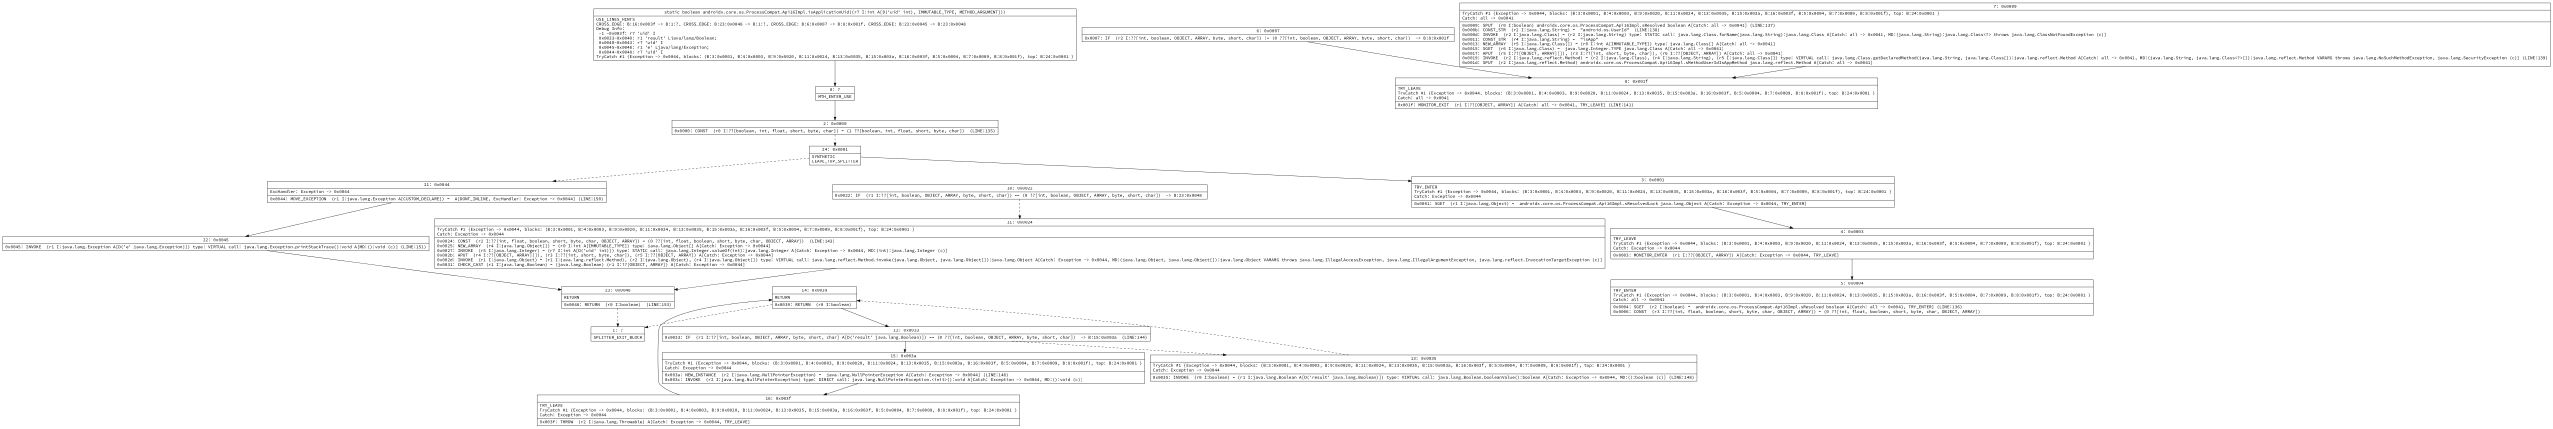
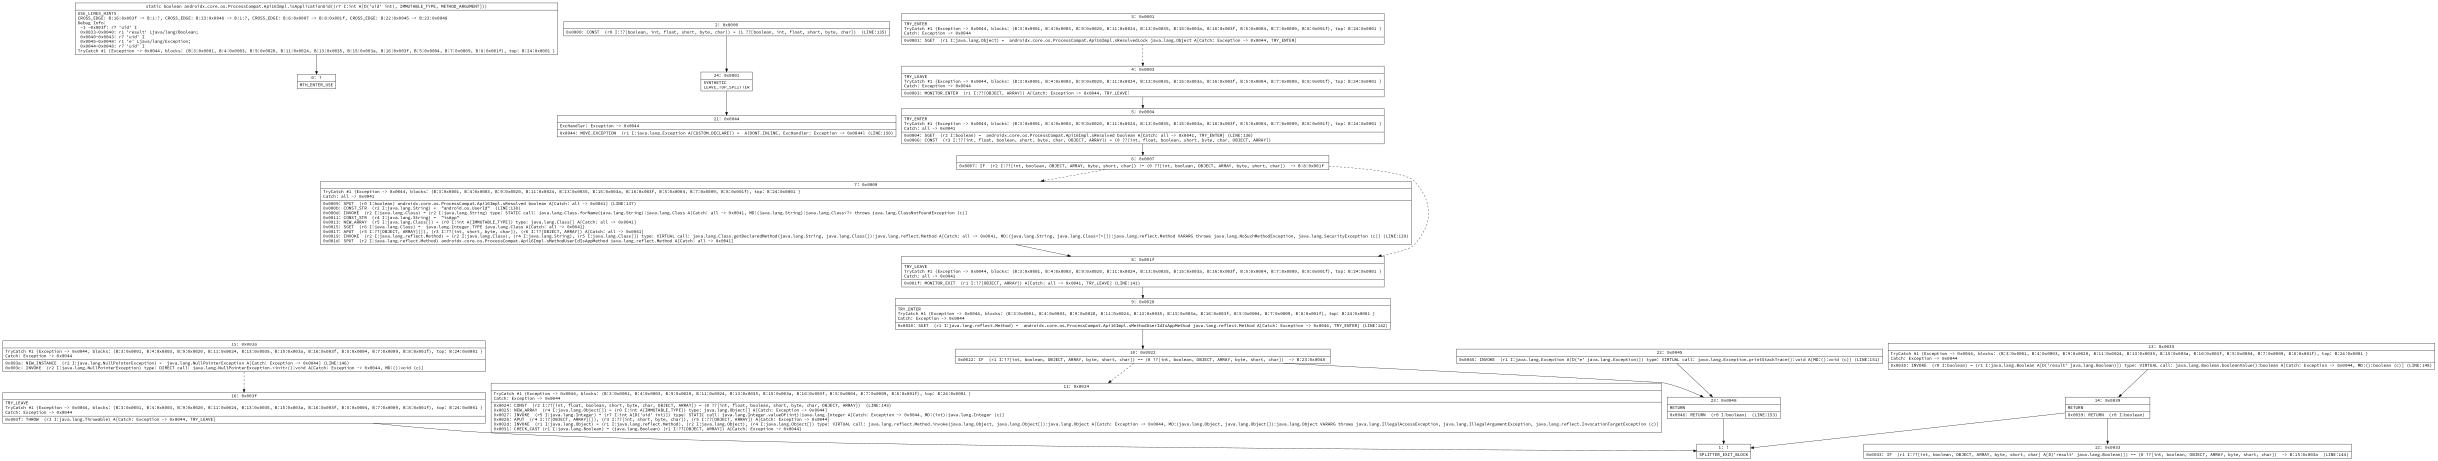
(1418, 60) -> (1420, 189)
(835, 109) -> none
(835, 139) -> (727, 52)
none -> (1143, 148)
(1135, 169) -> none
(683, 170) -> (727, 102)
none -> (1074, 175)
(1751, 217) -> (1143, 54)
(320, 219) -> none
(757, 279) -> (1493, 374)
none -> (1143, 314)
(710, 315) -> (1910, 430)
(618, 316) -> (1724, 430)
(674, 318) -> (1033, 446)
(1105, 321) -> (2134, 382)
(905, 345) -> none
(1118, 348) -> none
(842, 389) -> (244, 381)
